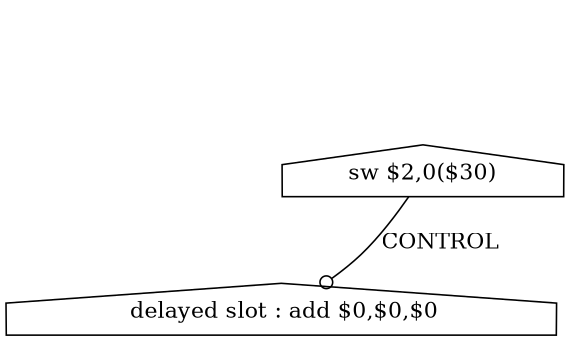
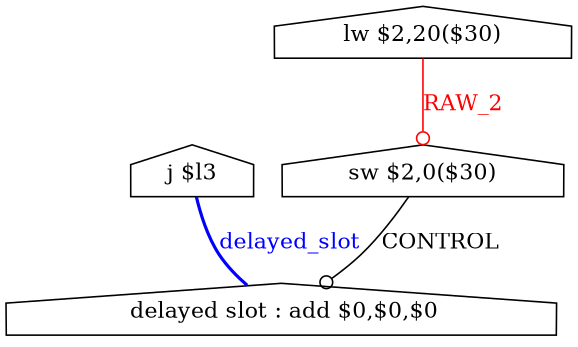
none -> (423, 35)
none -> (192, 173)
